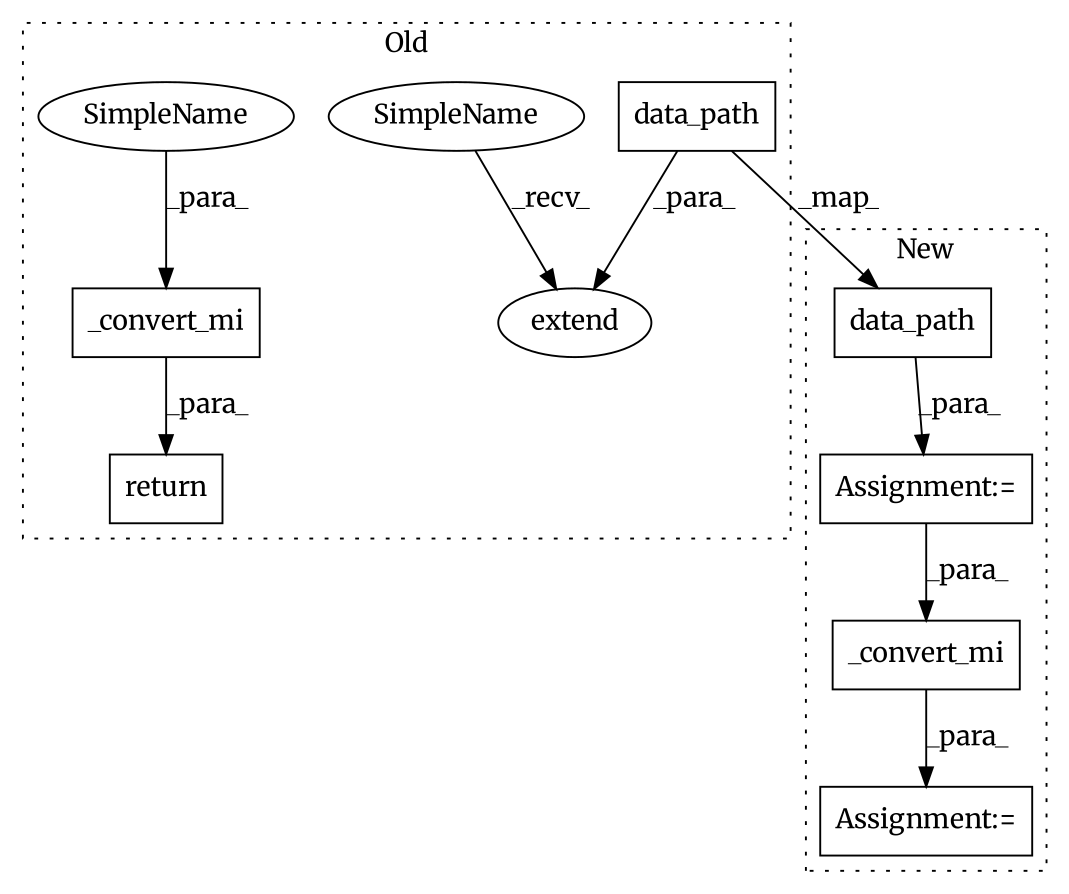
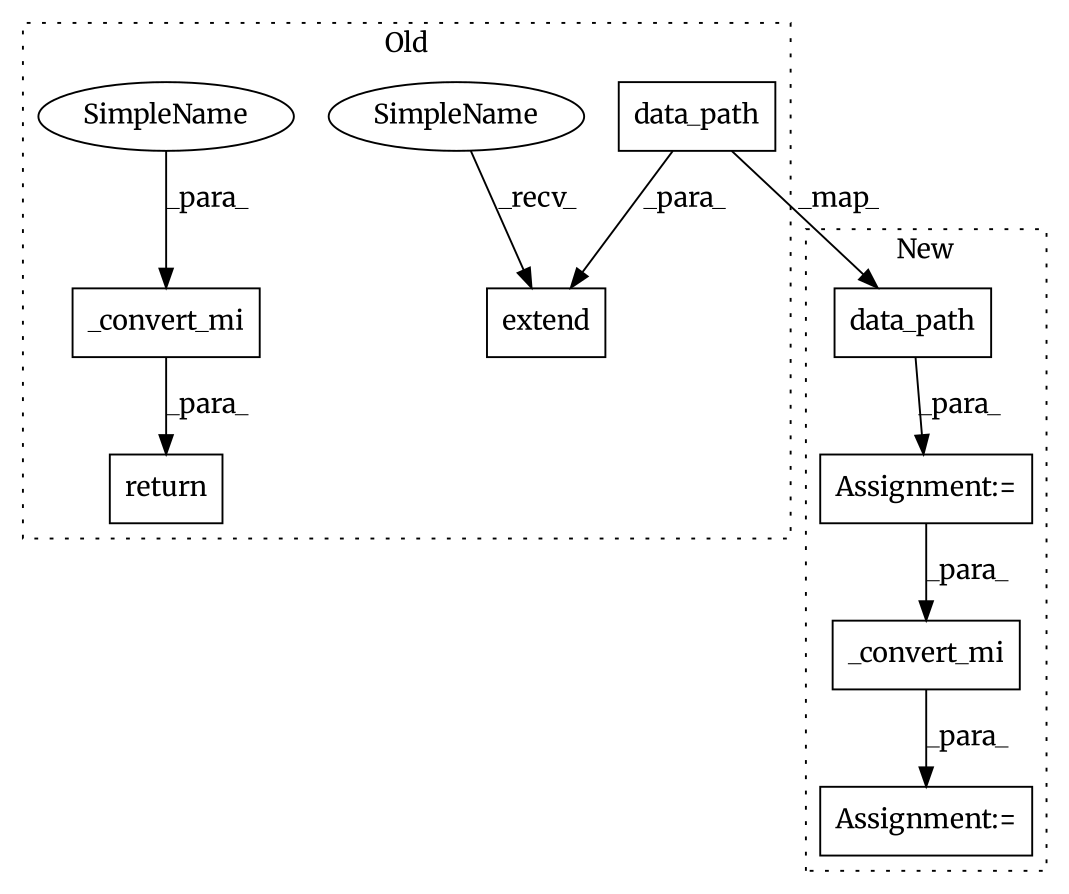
(575, 323) -> (546, 323)
